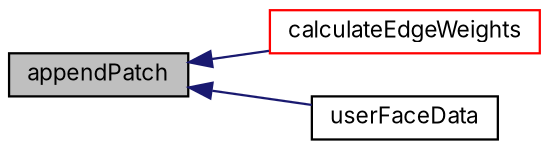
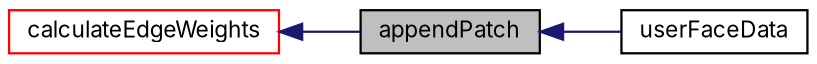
(240, 55) -> (332, 32)
